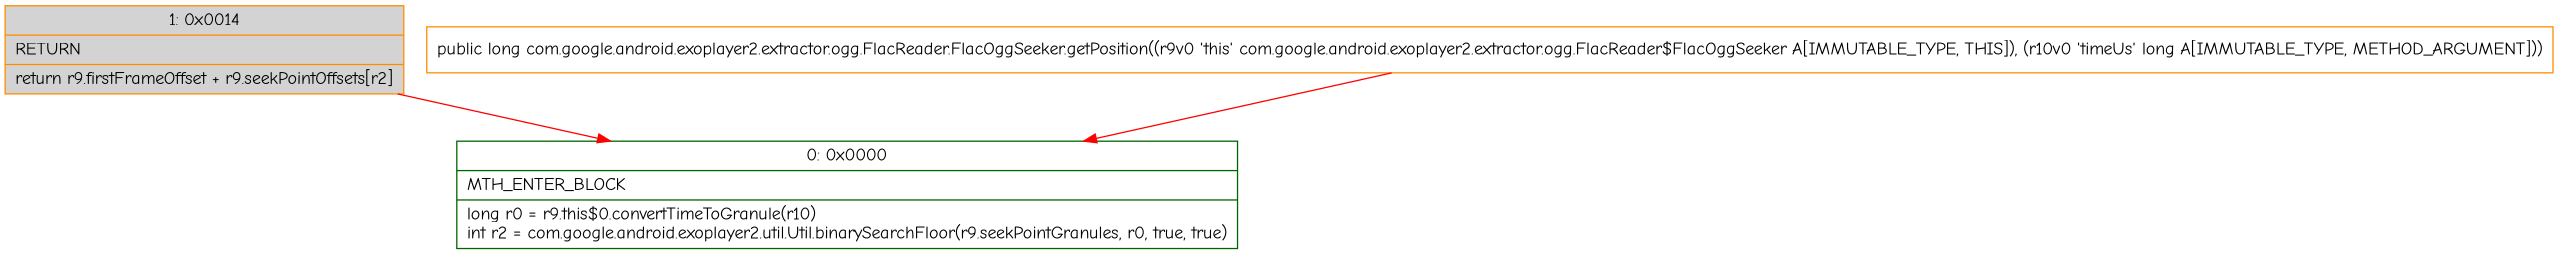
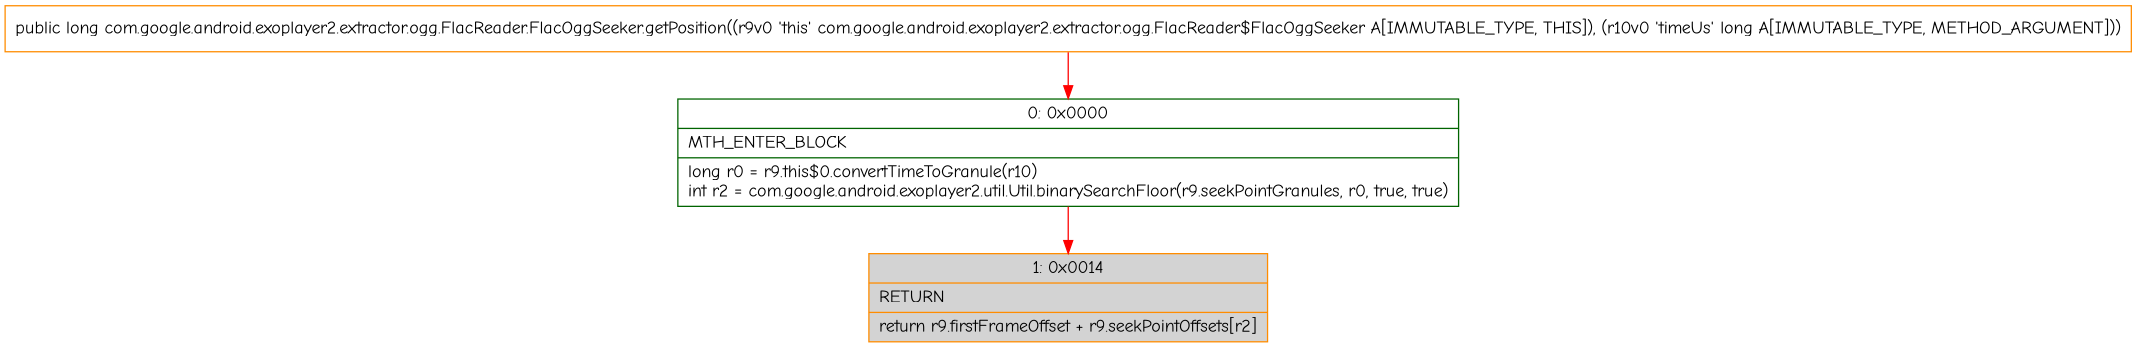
(498, 116) -> (1068, 224)
